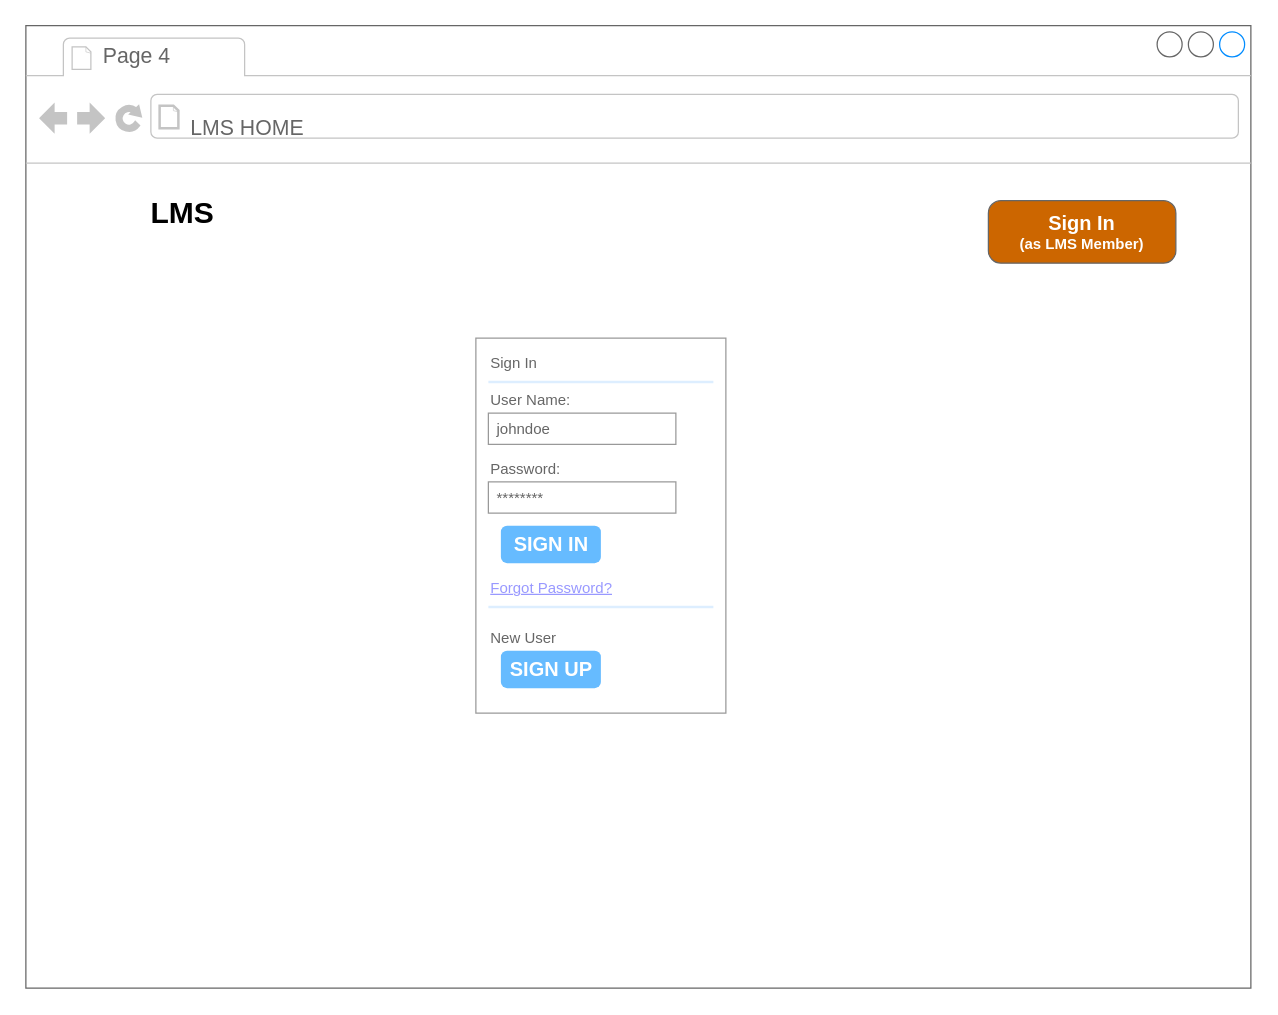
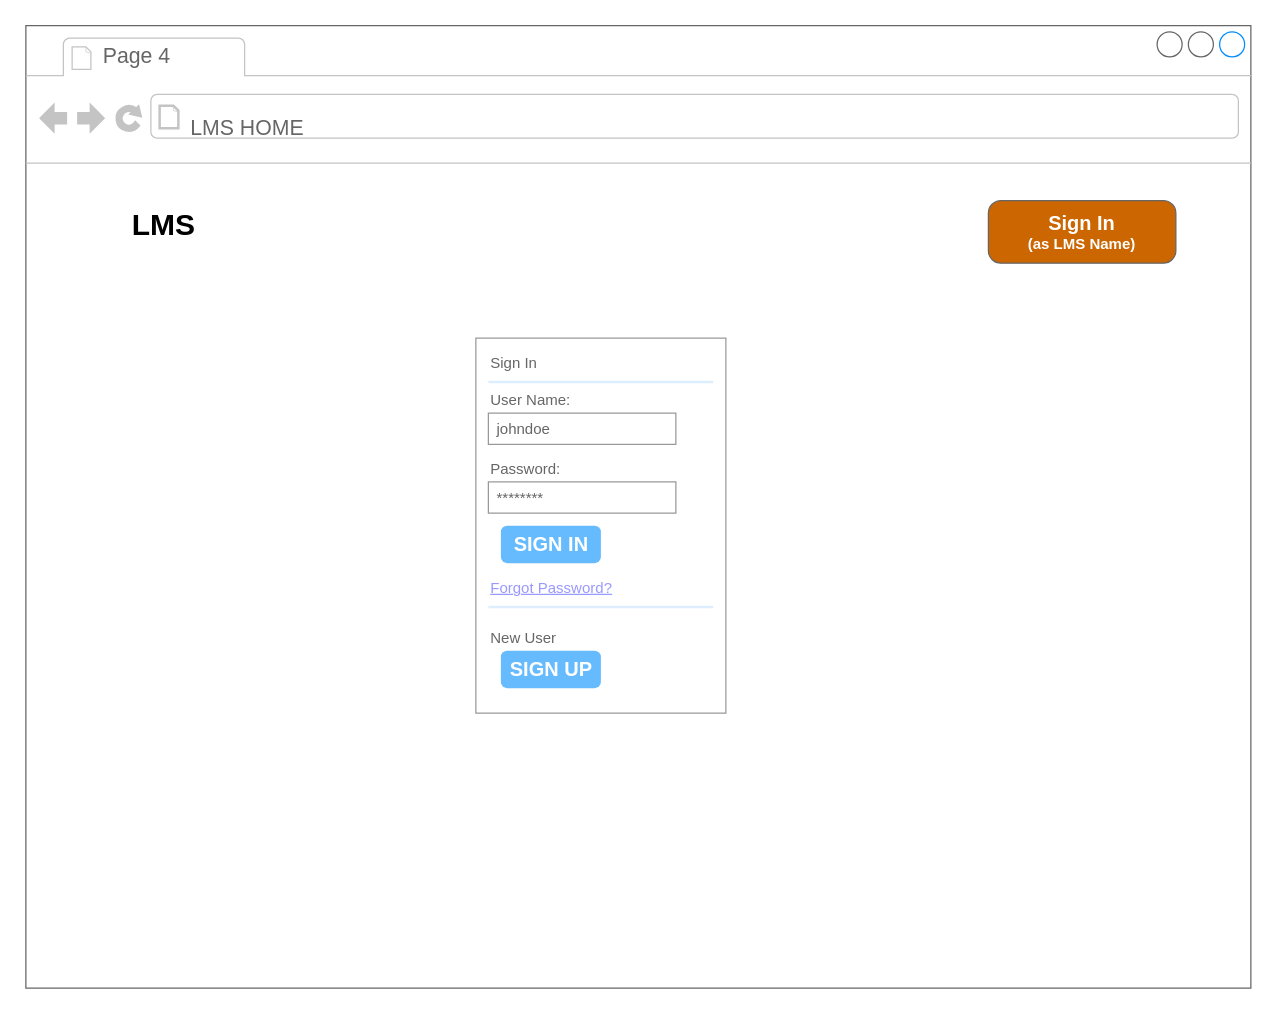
(182, 213) -> (163, 226)
(1082, 244) -> (1082, 244)
